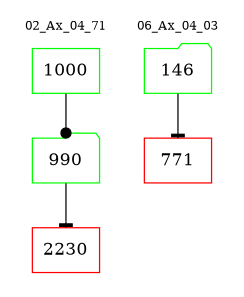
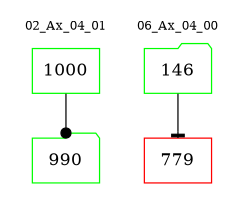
(66, 27) -> (66, 27)
(178, 27) -> (178, 27)
(178, 161) -> (178, 161)
(66, 250) -> none
